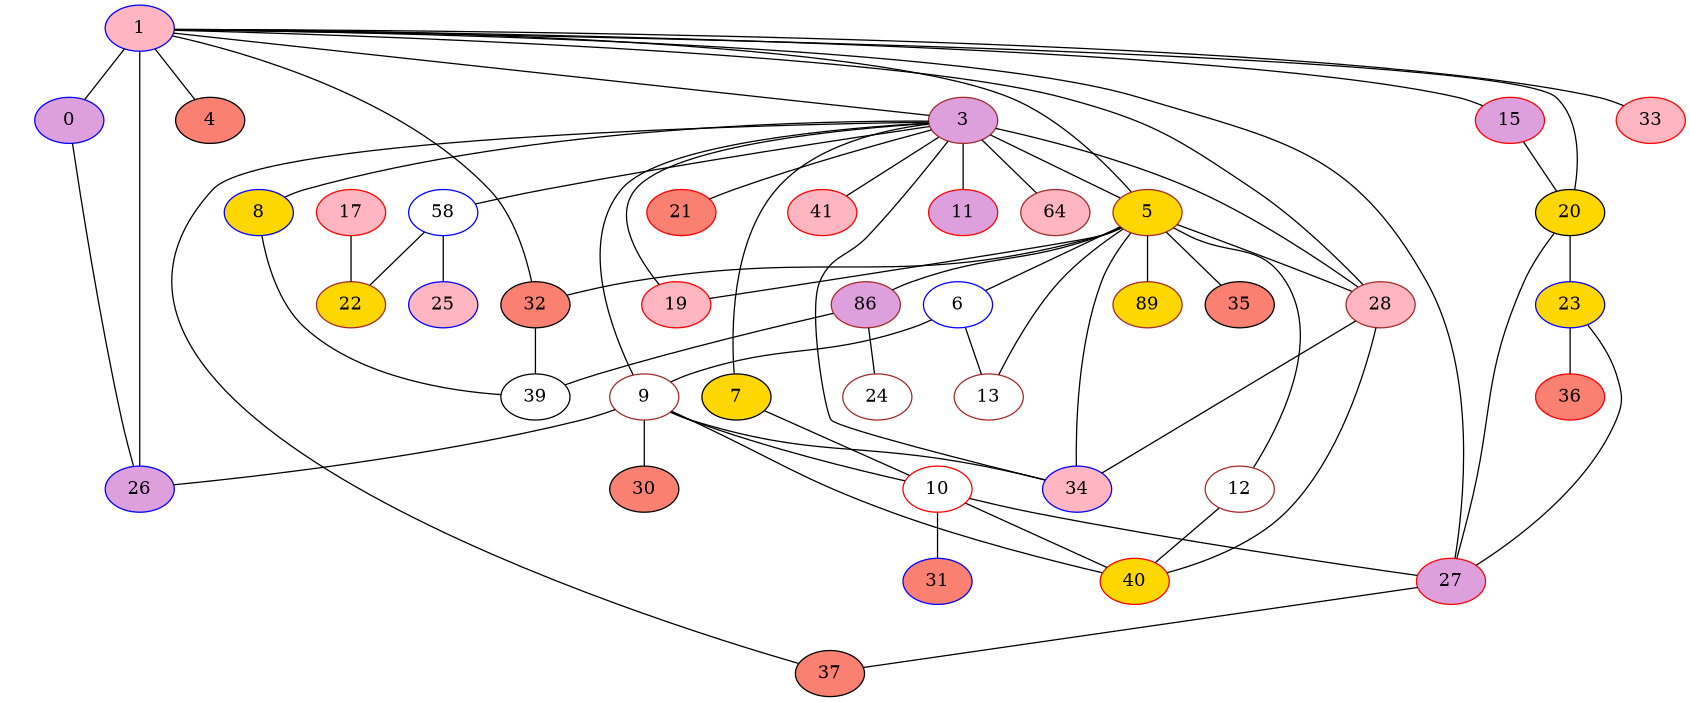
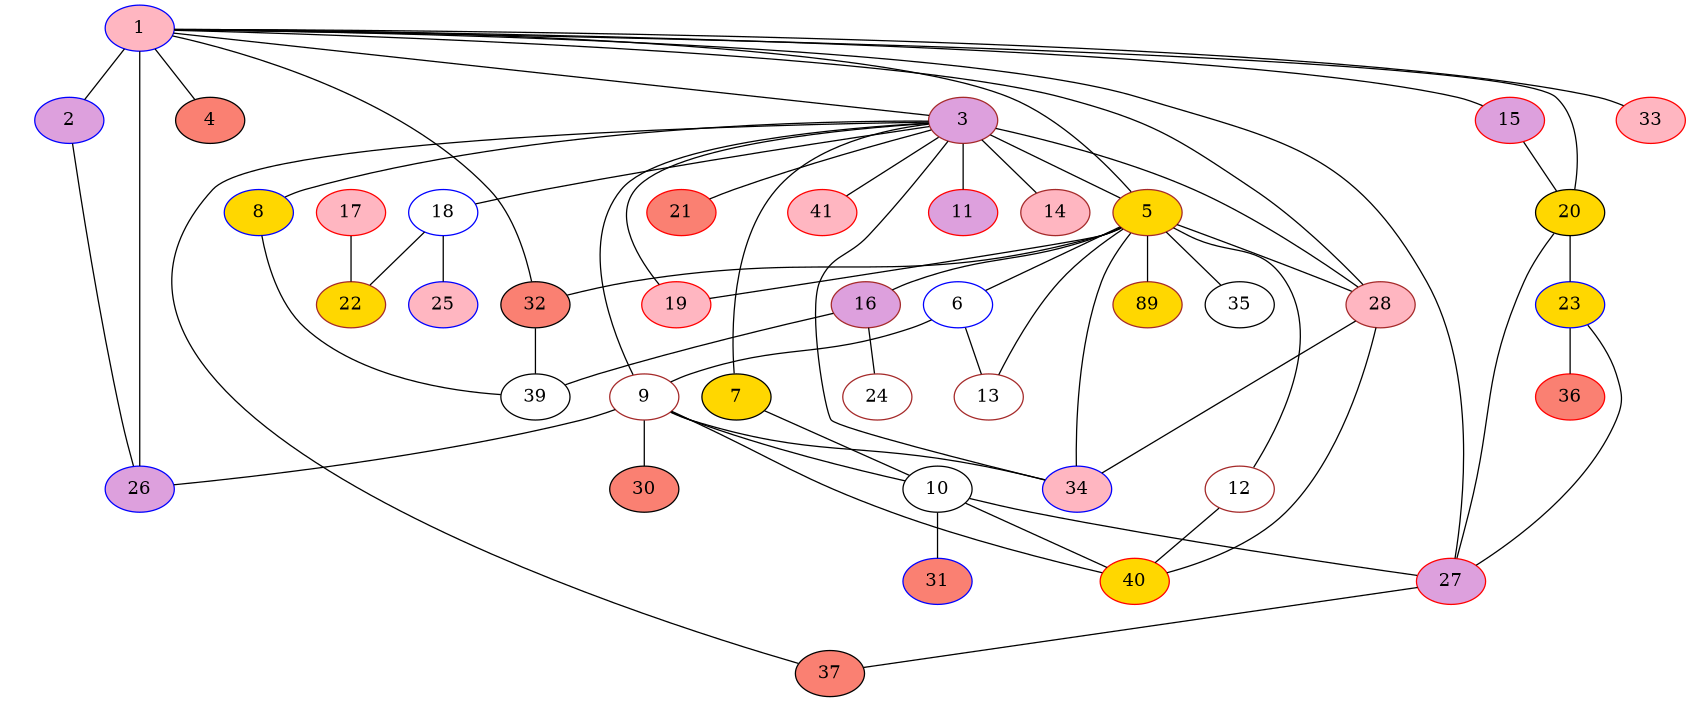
(69, 120) -> (69, 120)
(443, 213) -> (443, 213)
(1055, 213) -> (1055, 213)
(866, 305) -> (866, 305)
(1240, 305) -> (1240, 305)
(938, 489) -> (938, 489)
